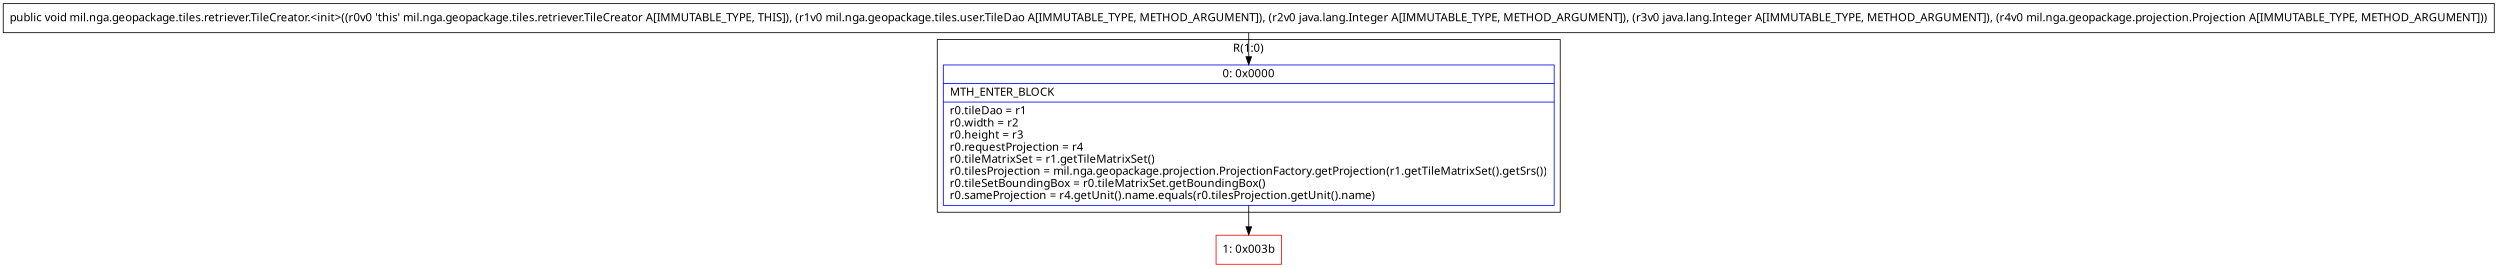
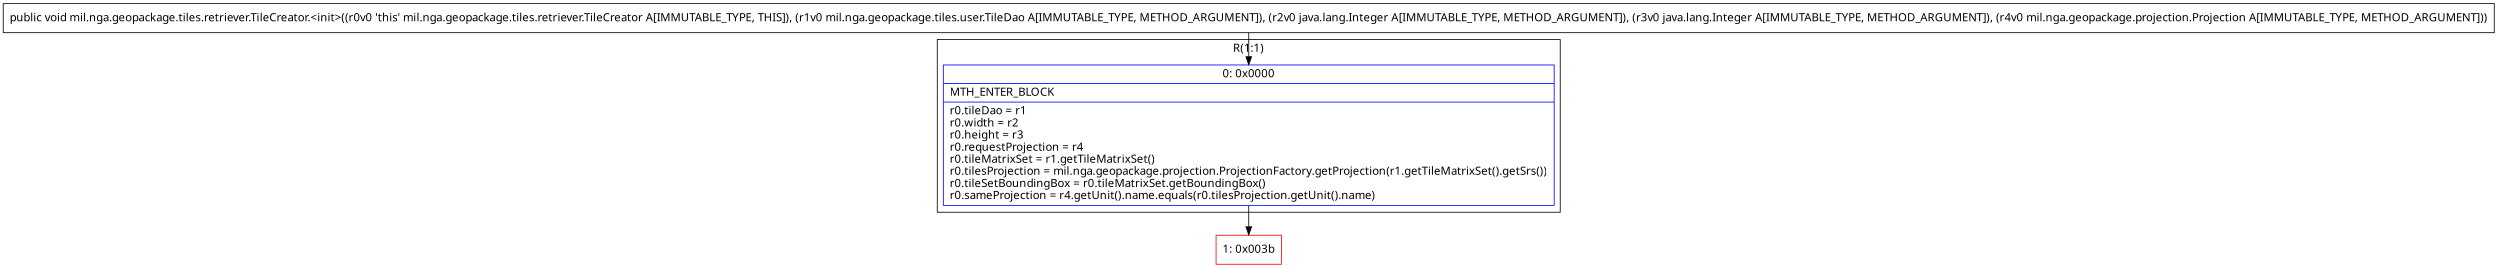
(1249, 49) -> (1249, 49)
